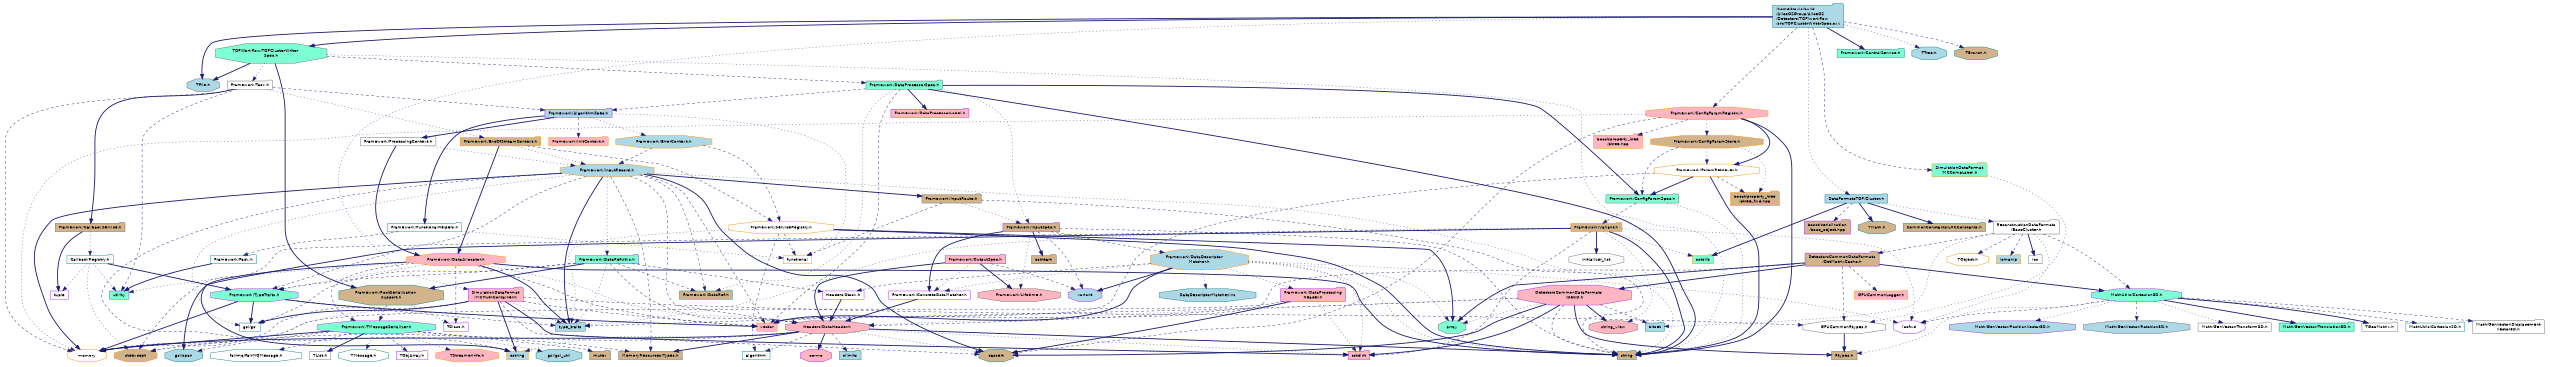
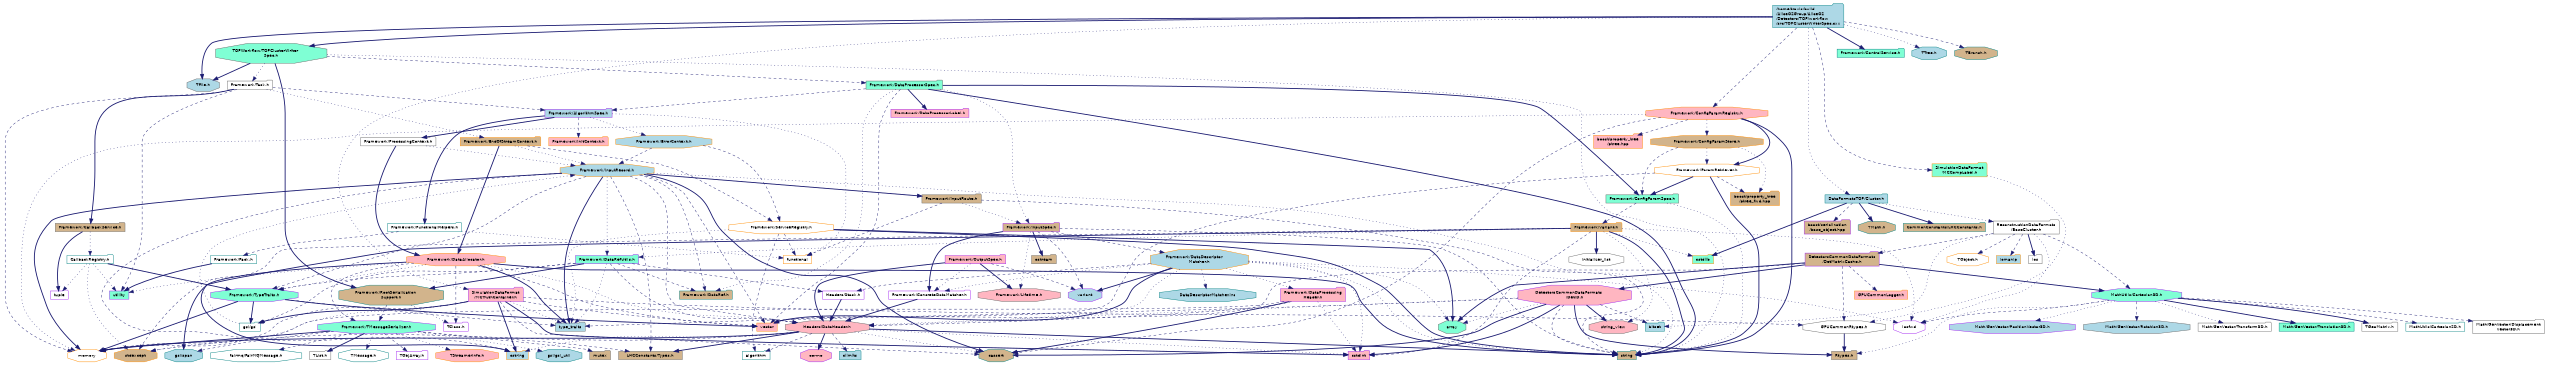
(337, 211) -> (341, 211)
(1026, 242) -> (1014, 241)
none -> (1034, 318)
(650, 356) -> (650, 356)
